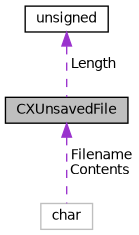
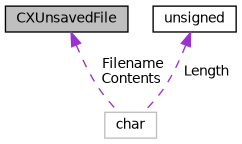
(67, 72) -> (168, 81)
